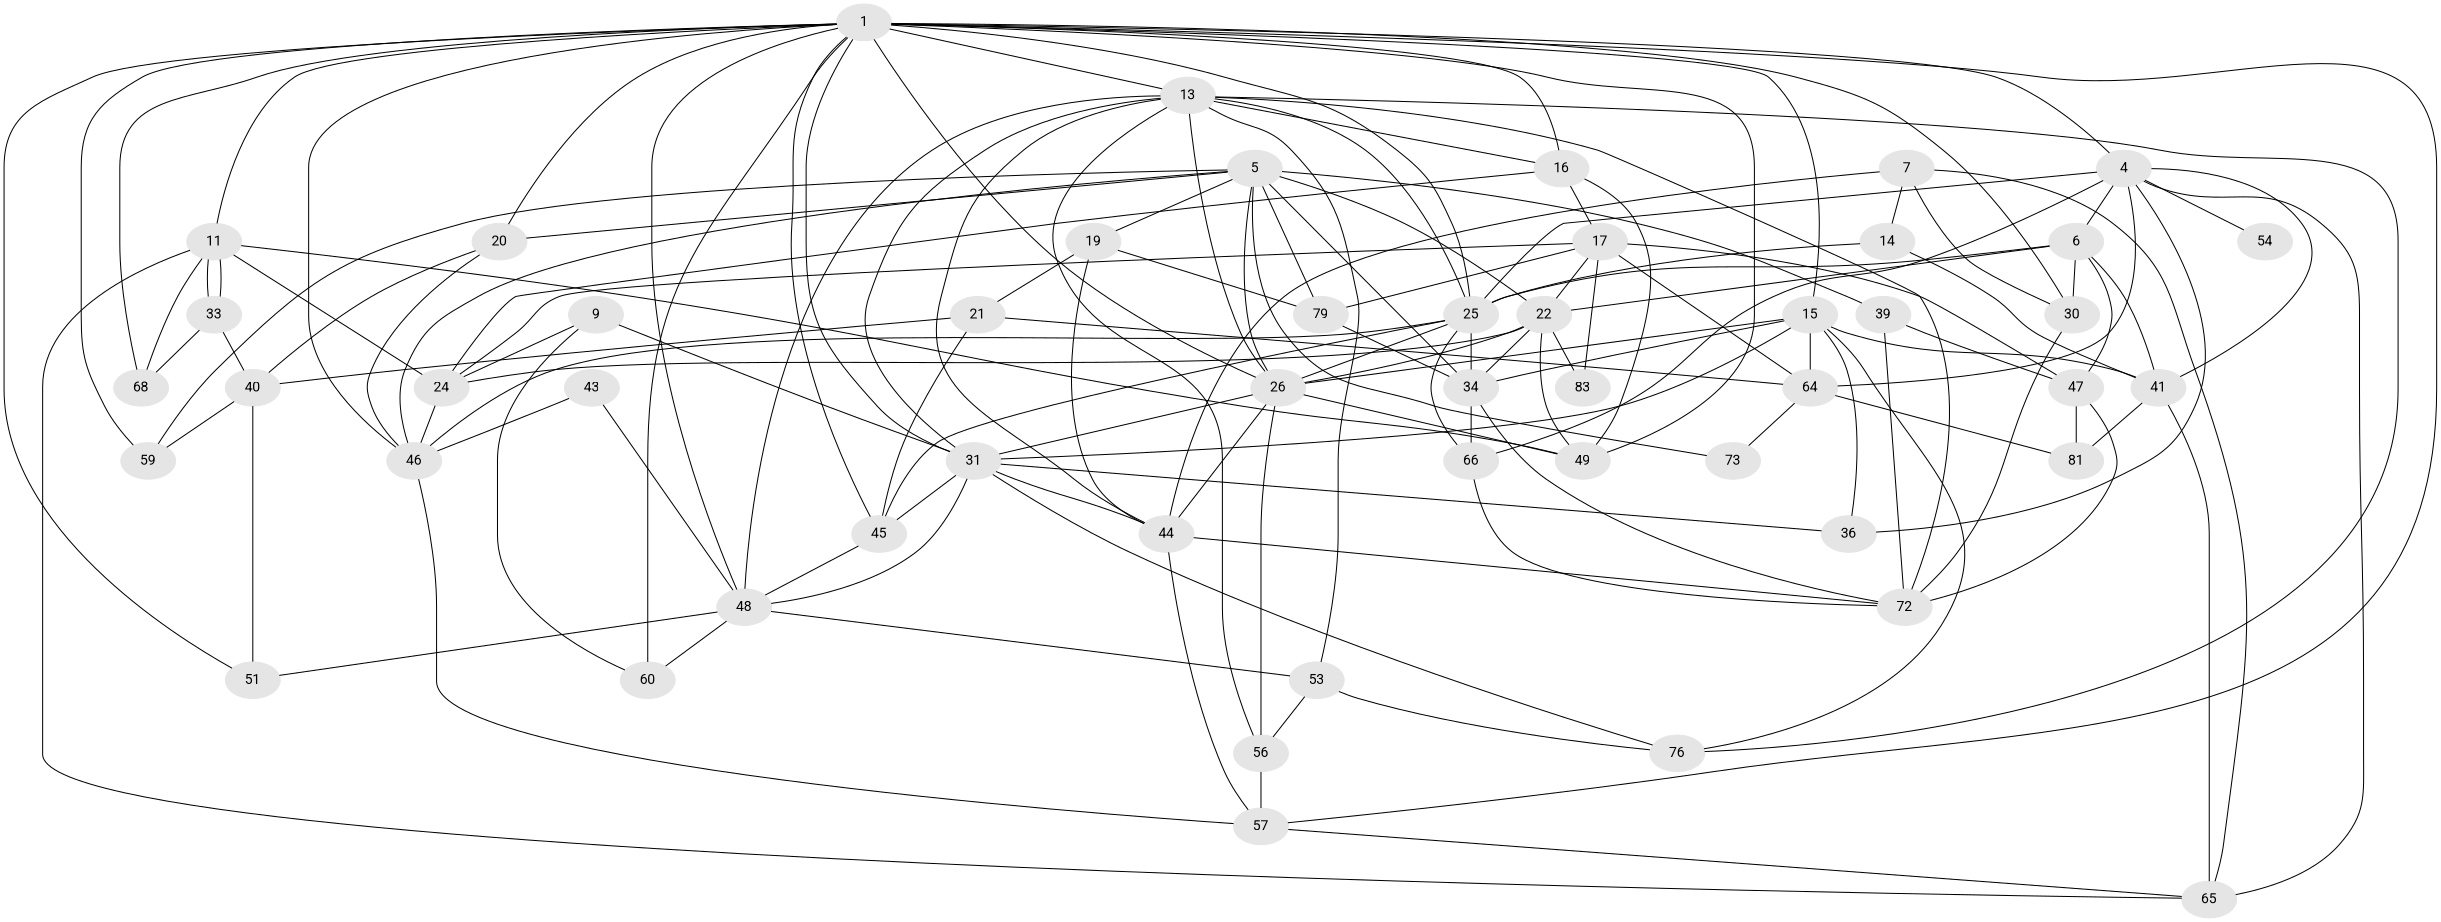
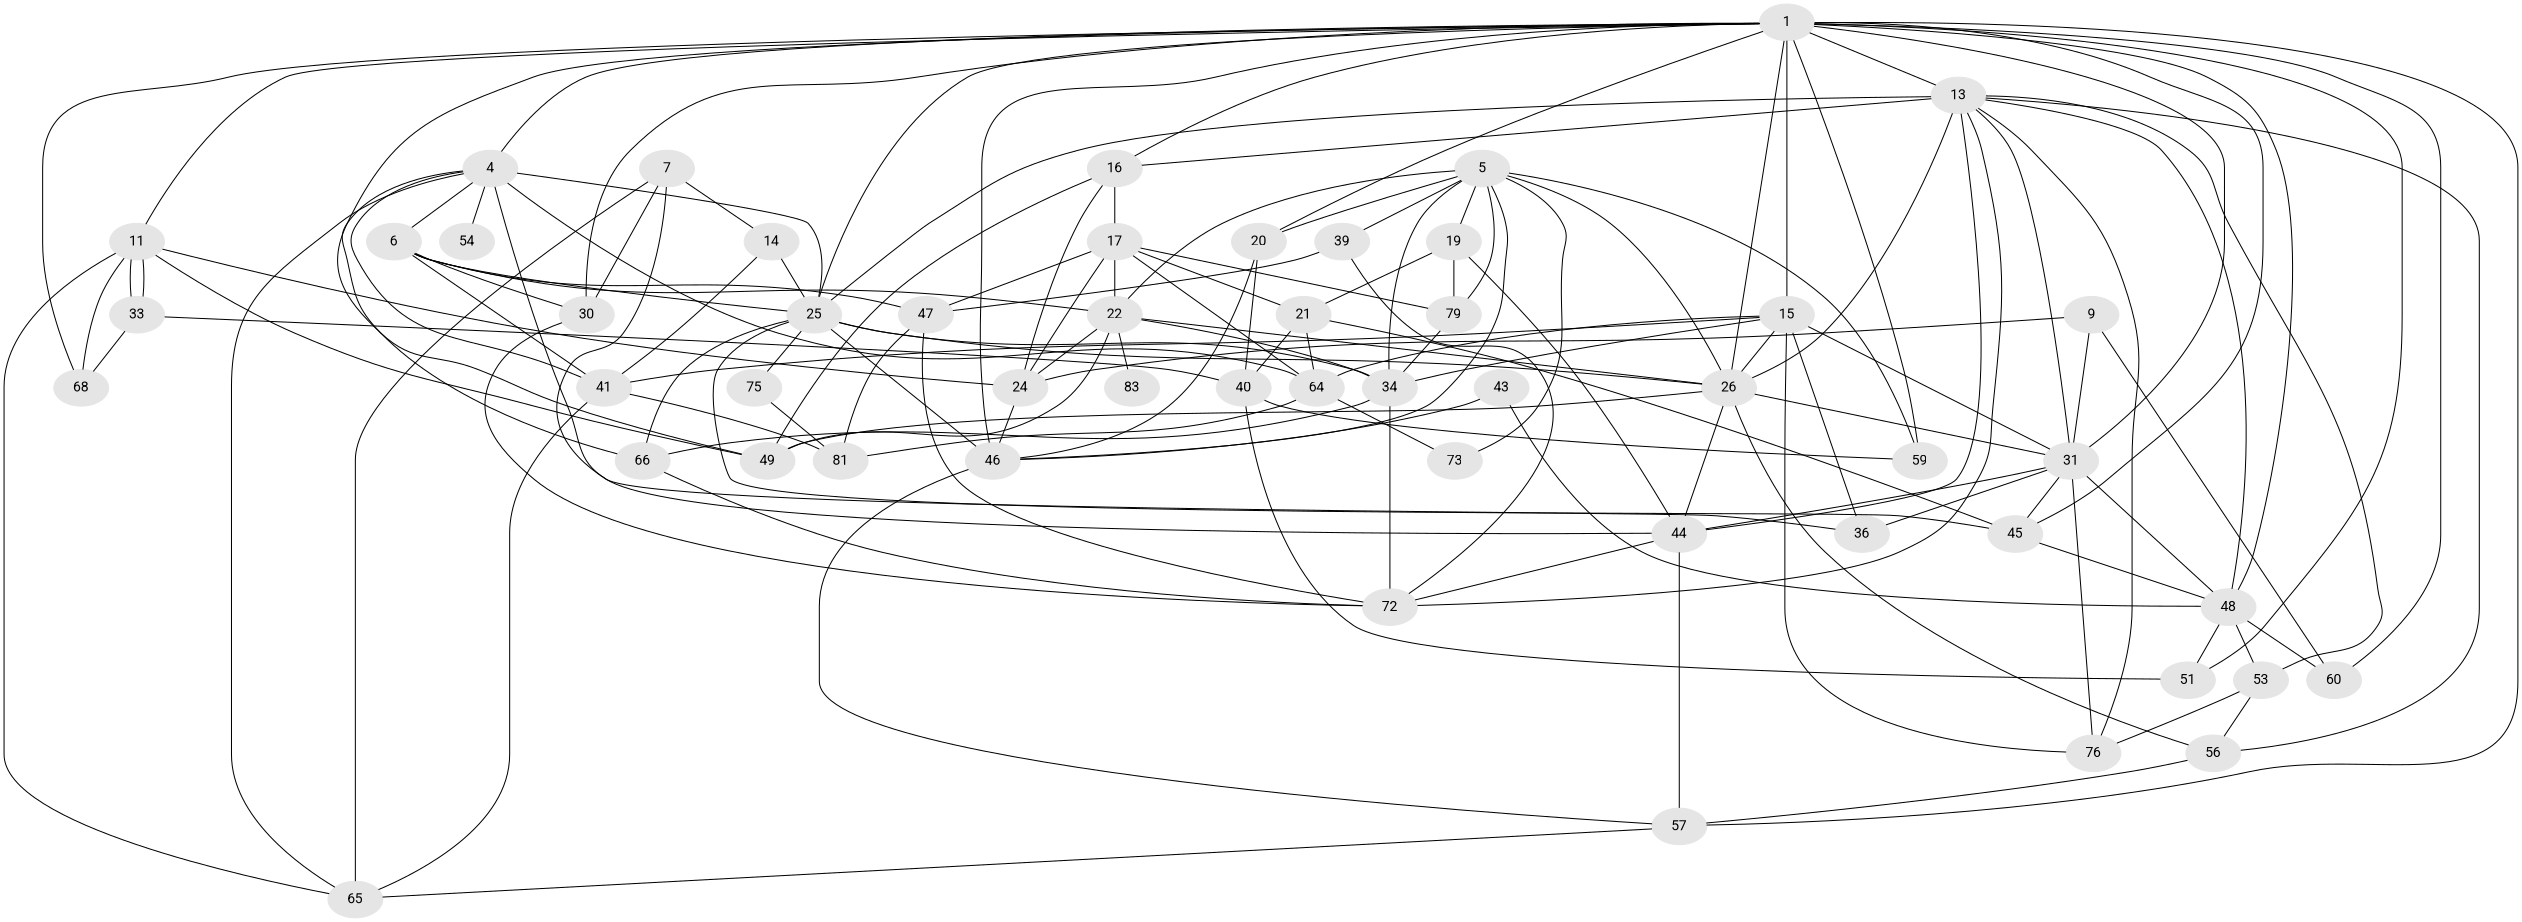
(1591, 315) -> (1220, 282)
none -> (754, 388)
